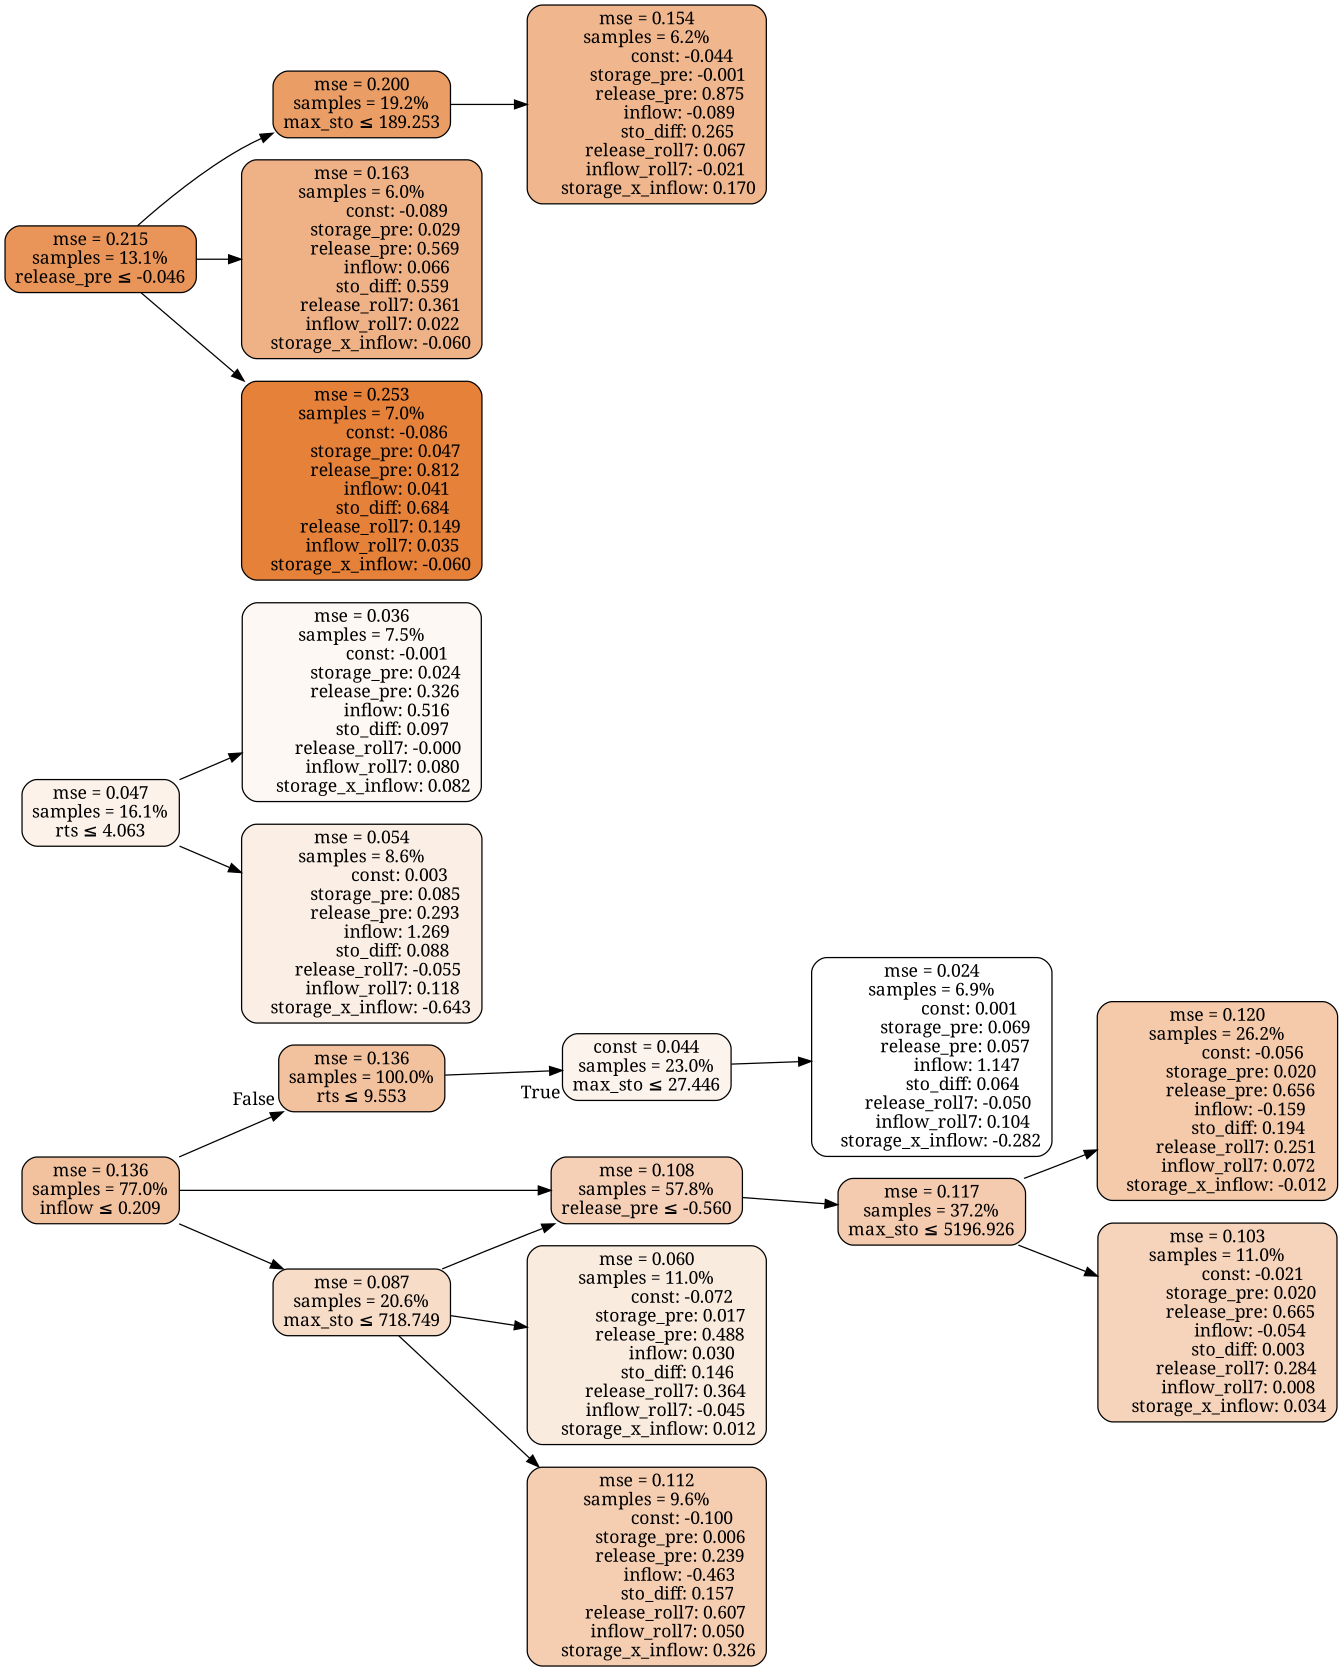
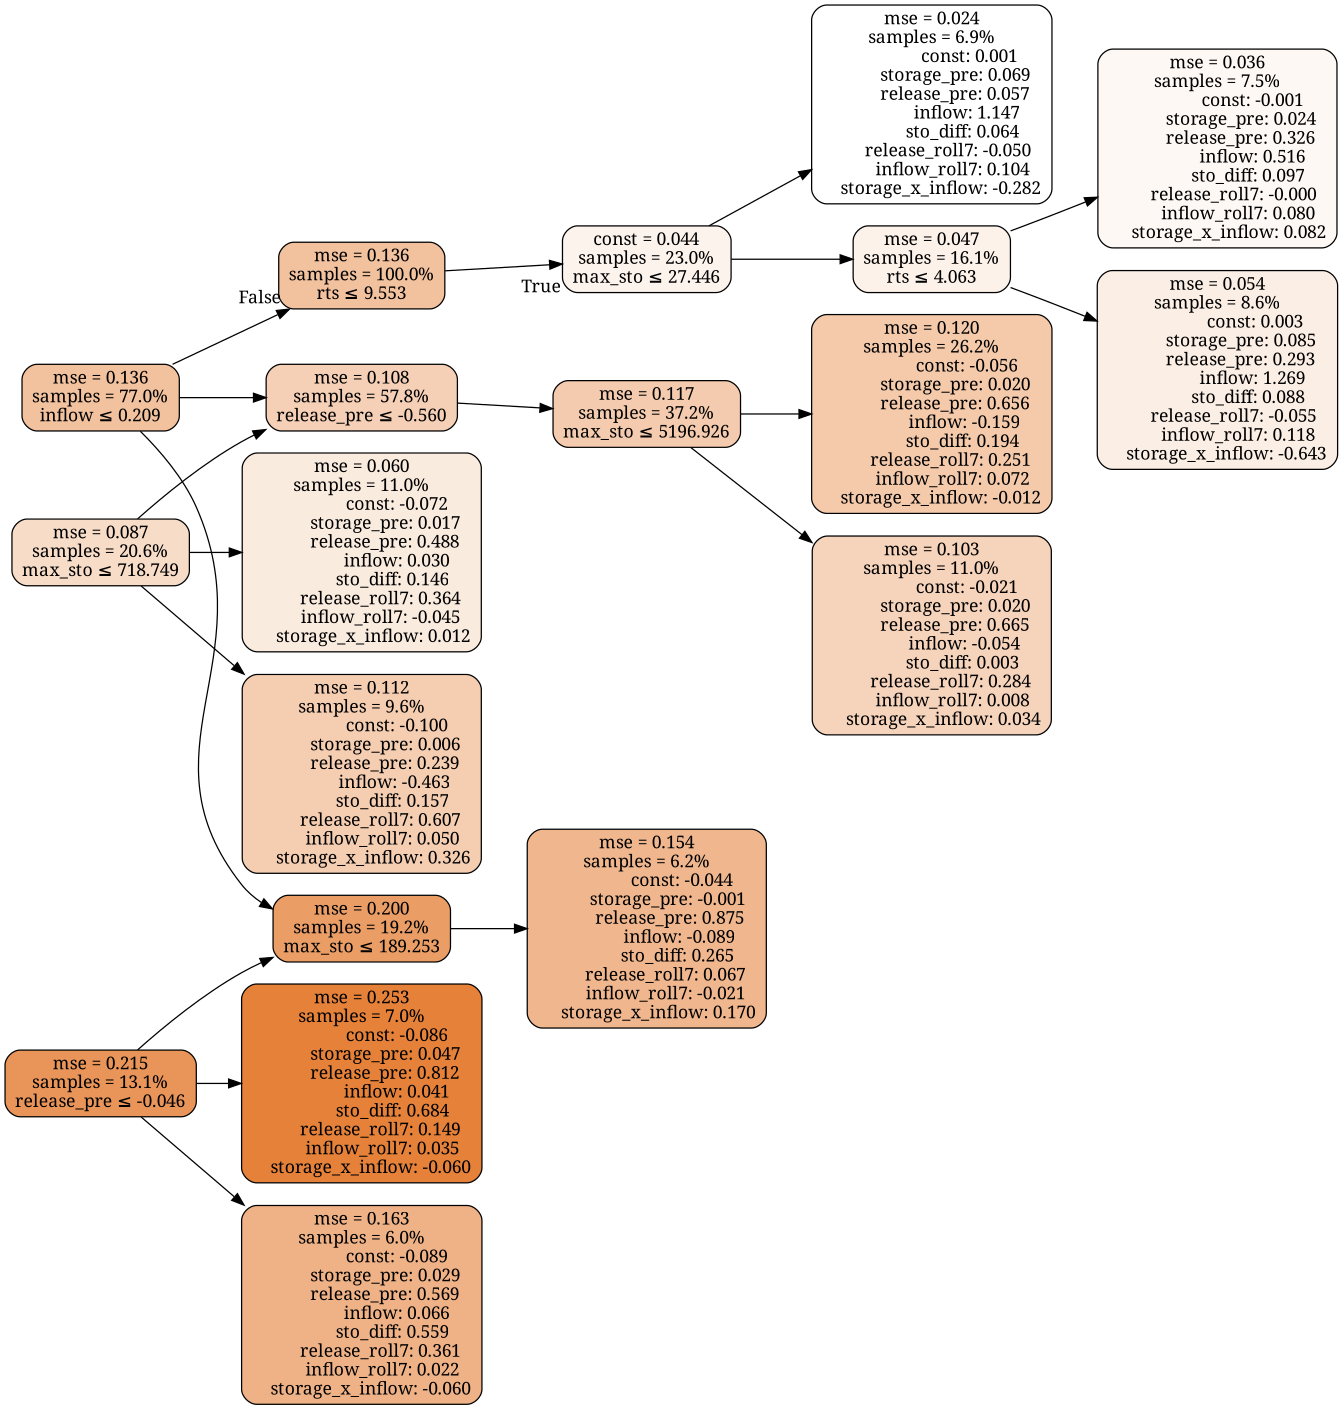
none -> (786, 259)
(225, 1244) -> (212, 666)
